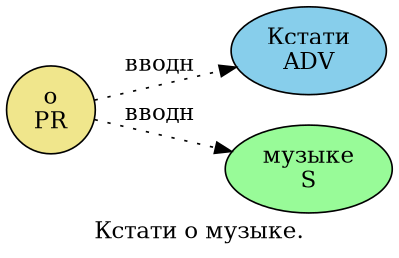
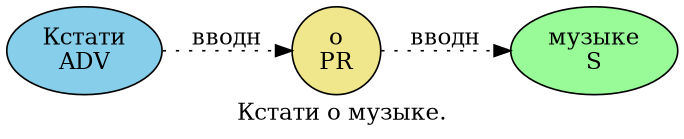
(157, 86) -> (219, 51)
